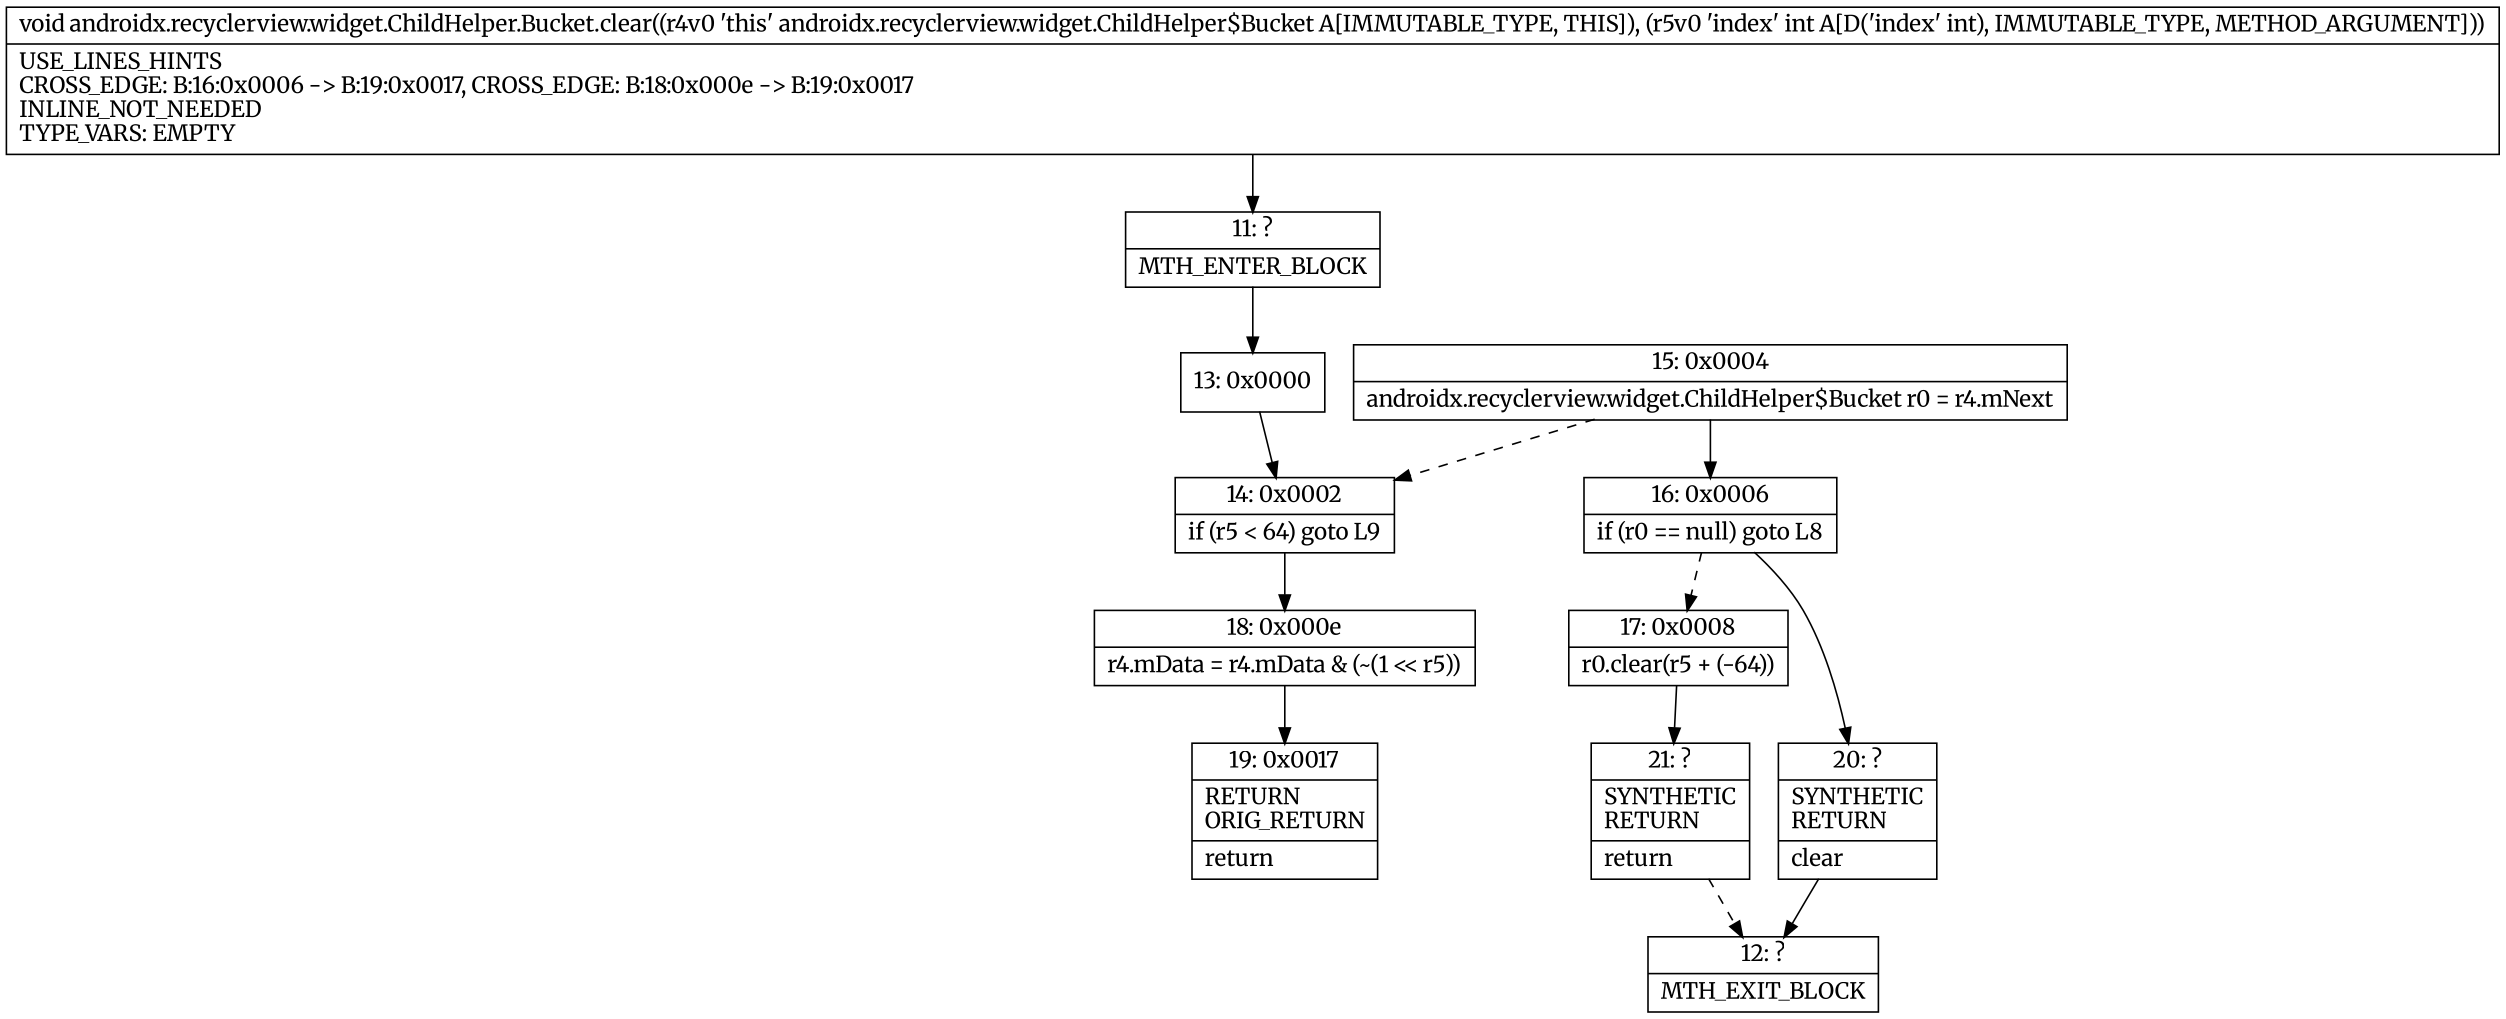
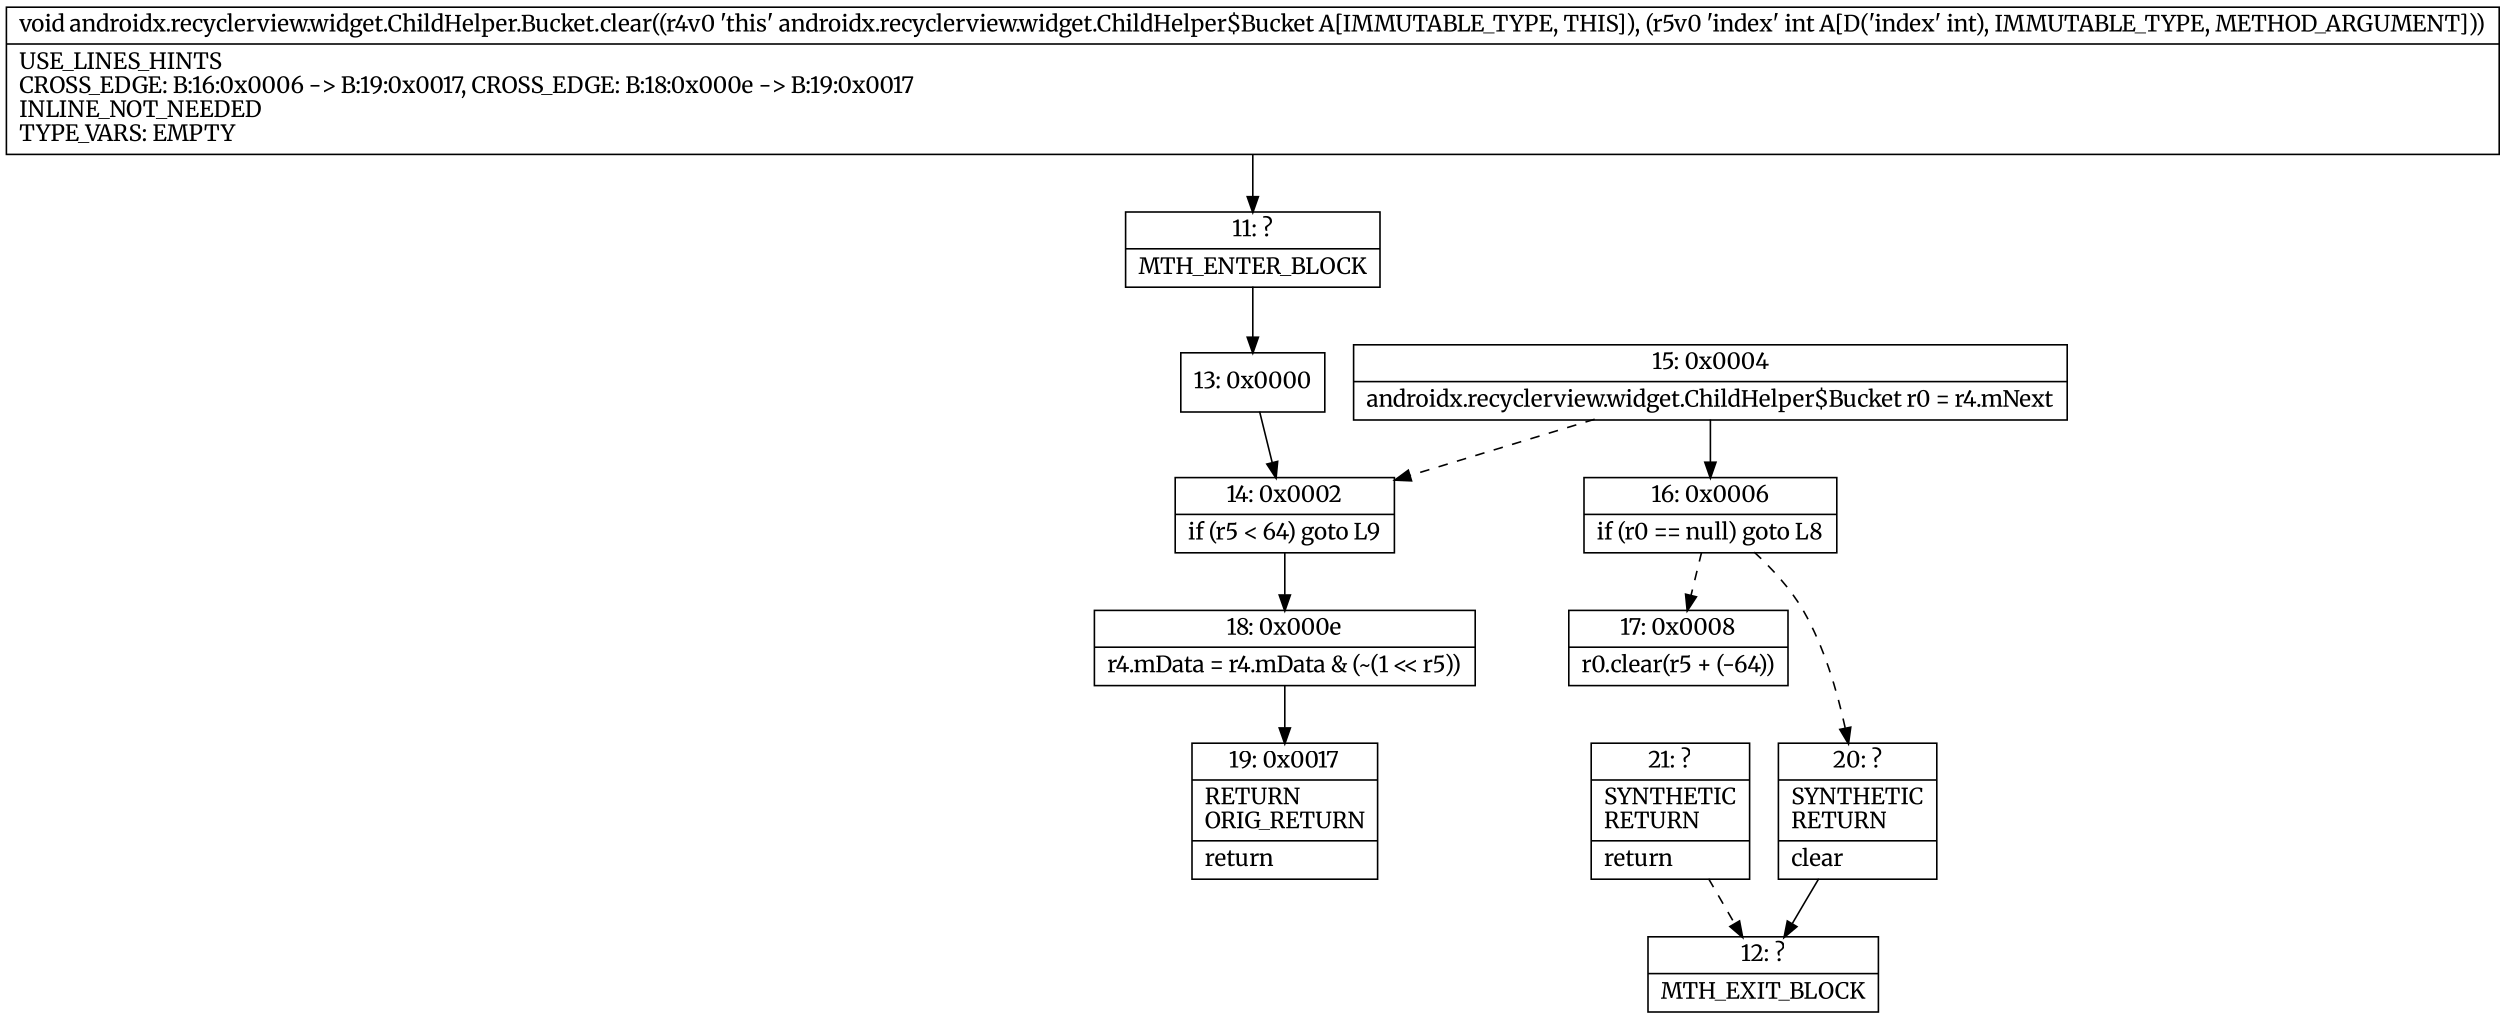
(1814, 632) -> (1814, 632)
(1676, 706) -> none
